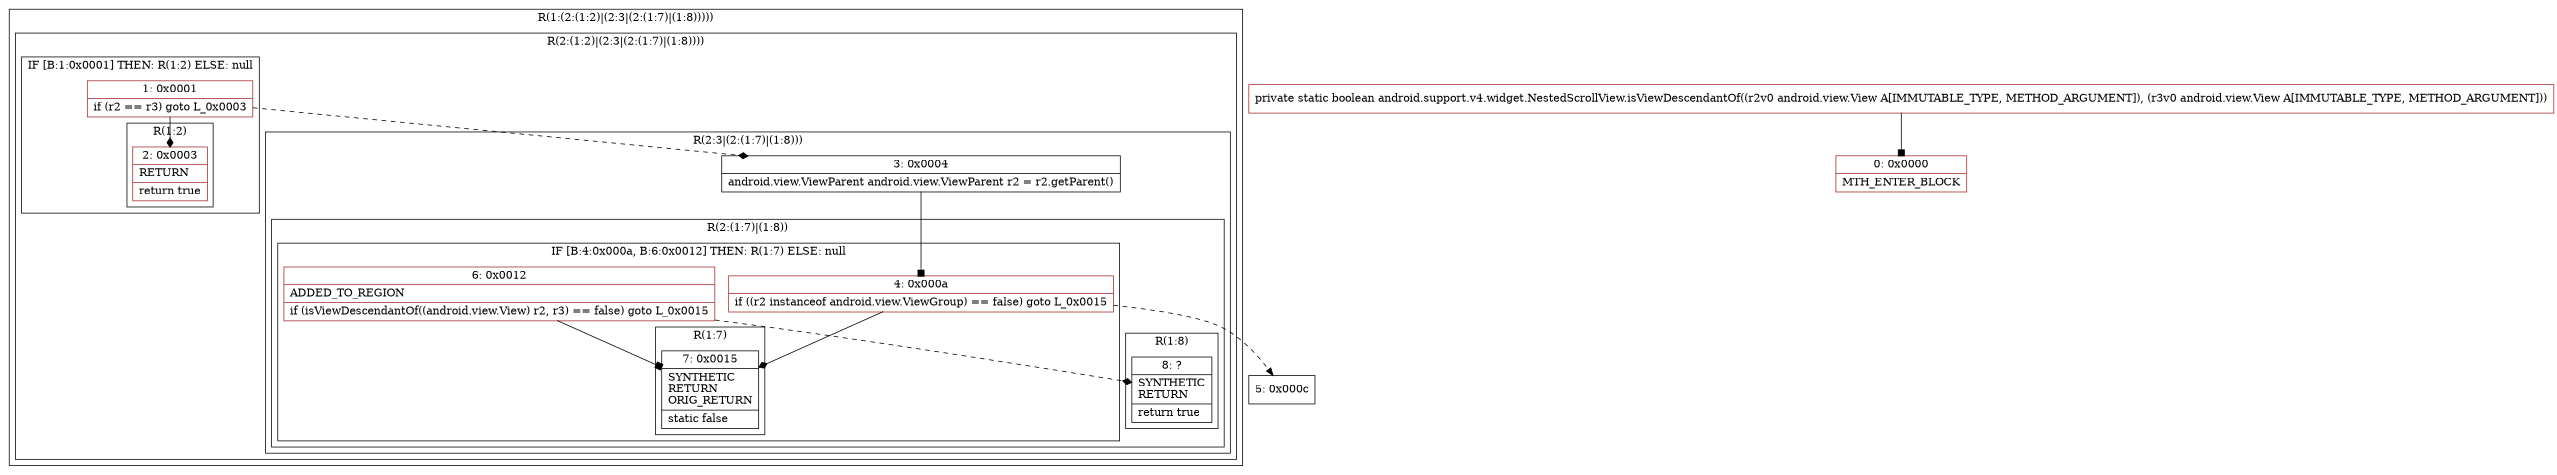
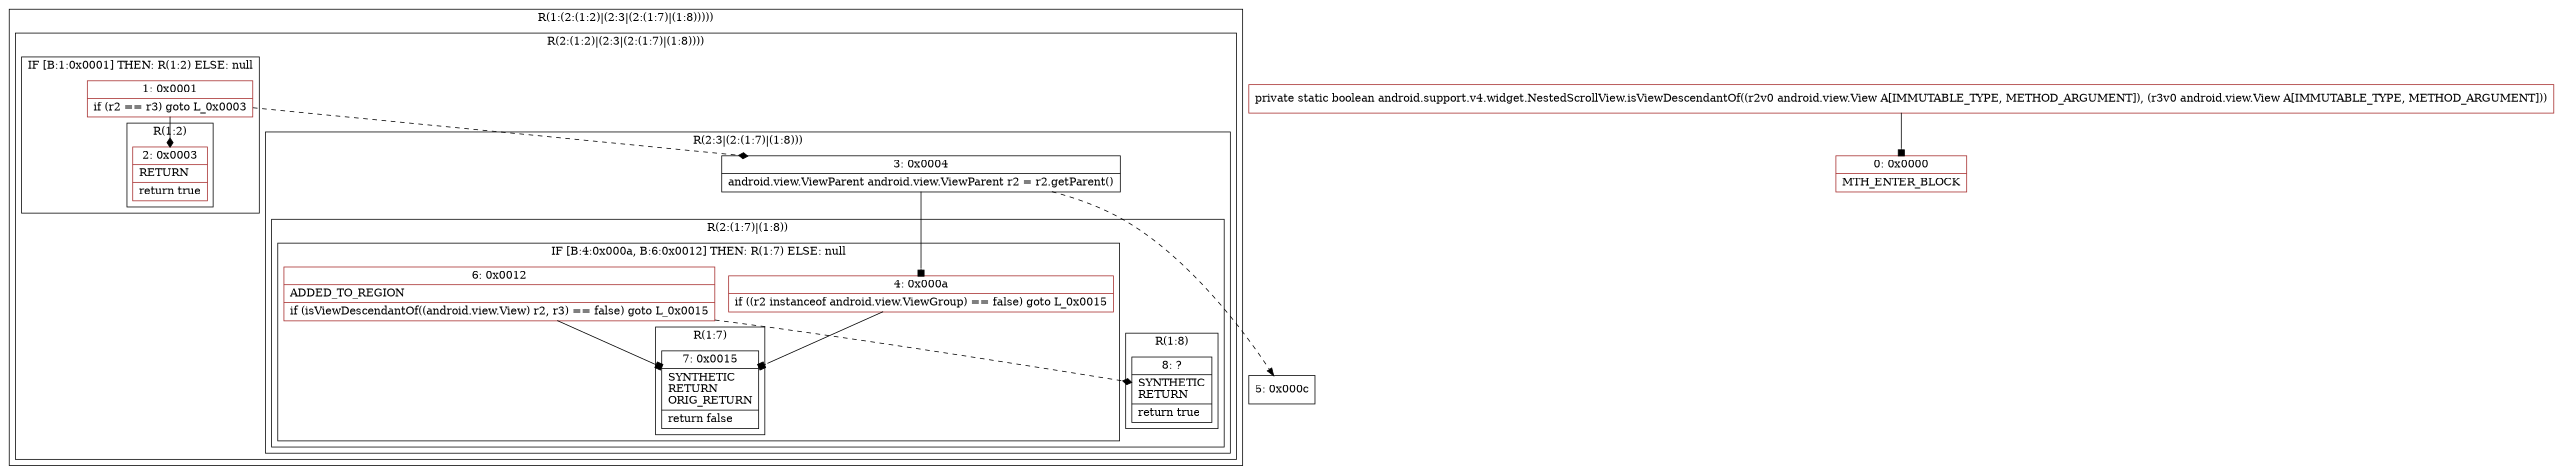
(1199, 319) -> (1177, 260)
(819, 340) -> (819, 340)
(698, 419) -> (701, 419)
